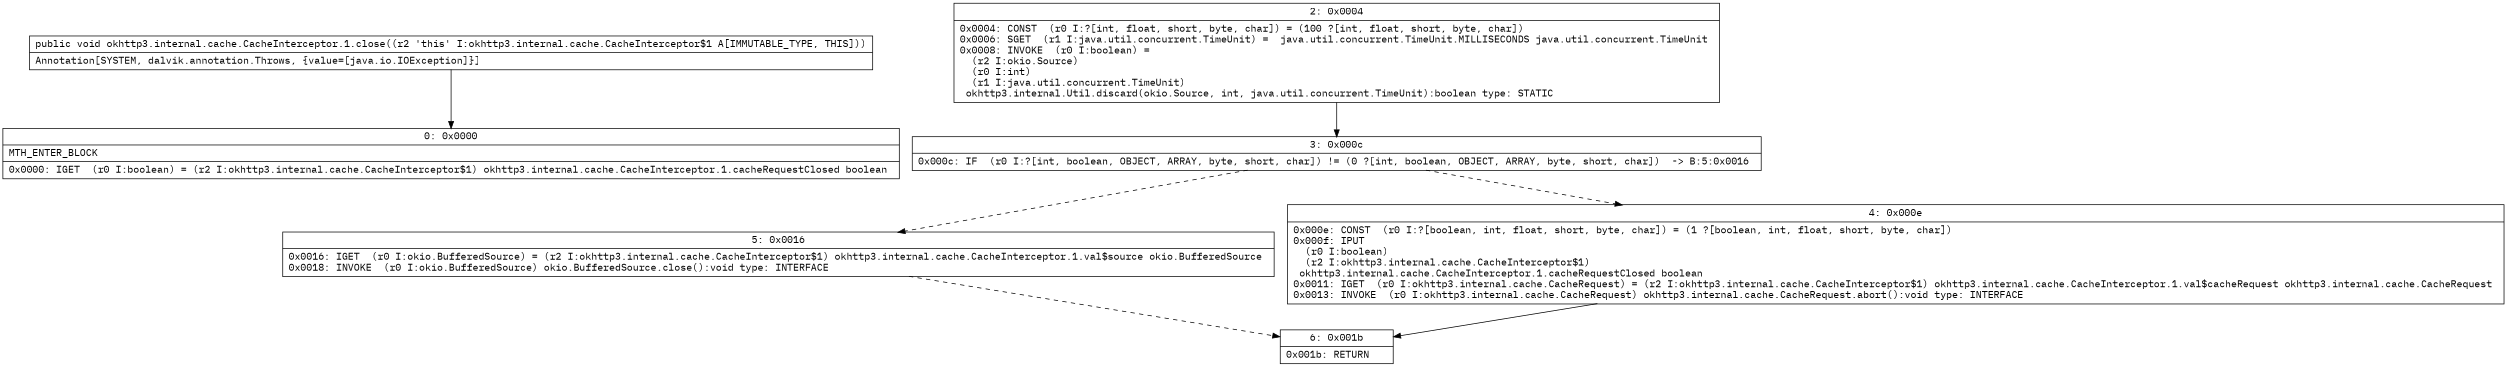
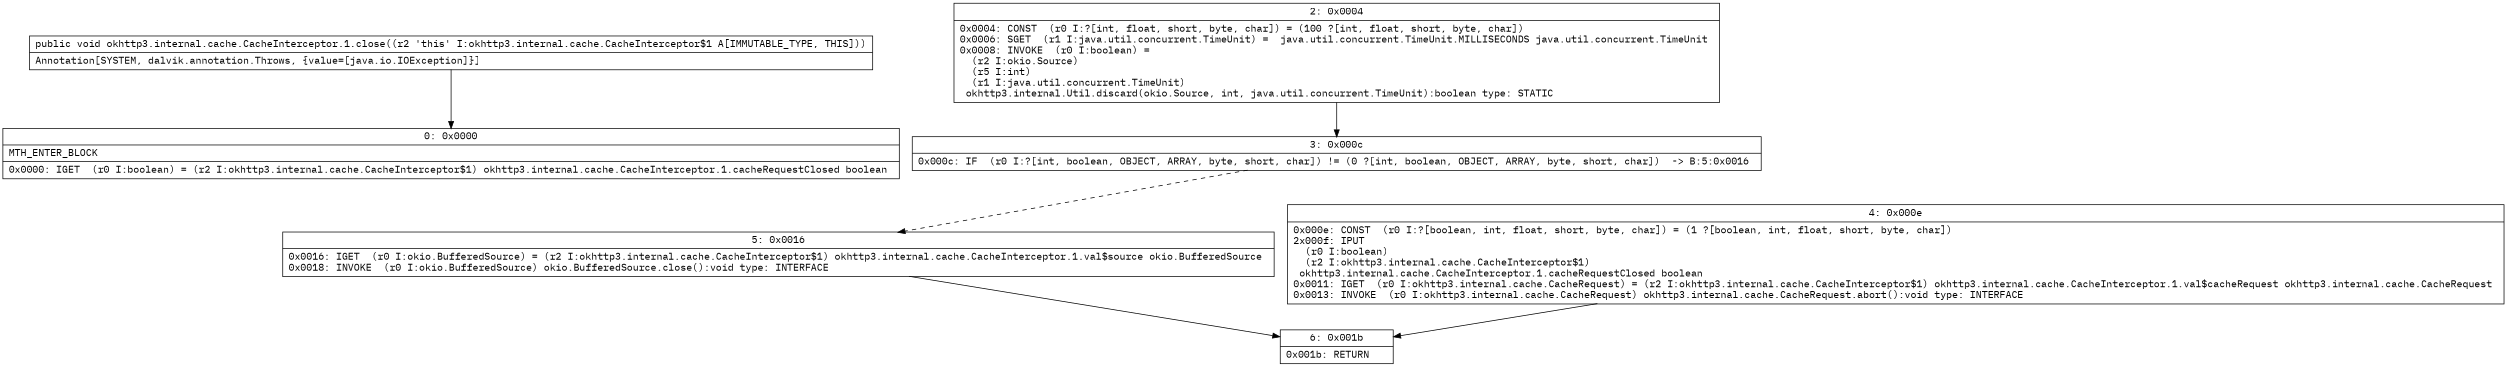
(996, 72) -> (996, 72)
(1520, 187) -> none
(1335, 241) -> (1335, 241)
(1091, 306) -> (1091, 306)
